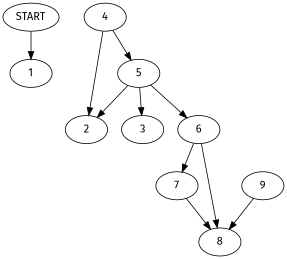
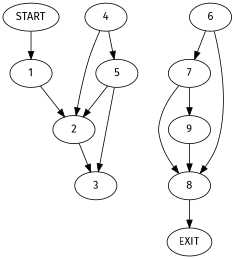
none -> (50, 98)
none -> (189, 98)
(166, 99) -> none
none -> (83, 154)
none -> (189, 242)
